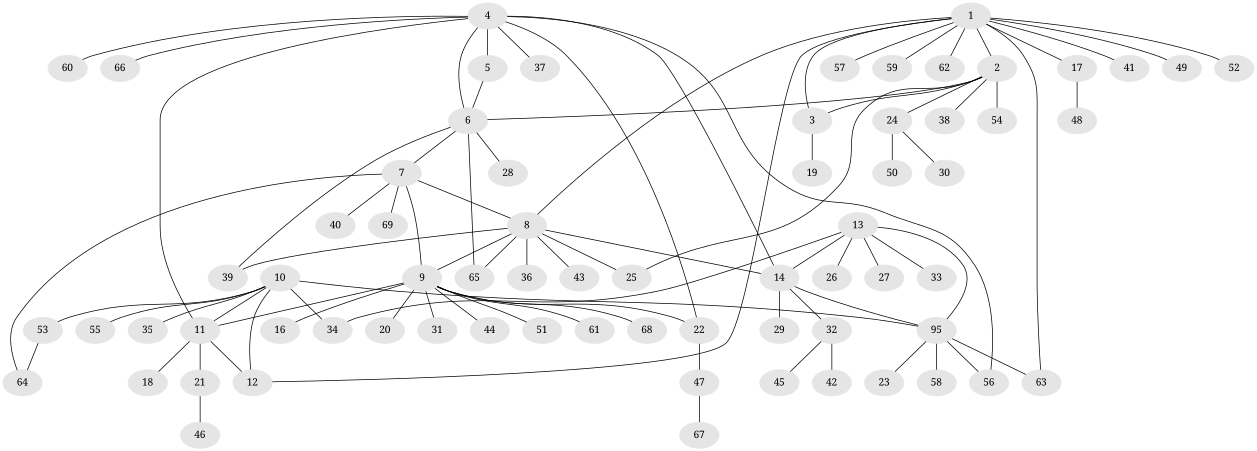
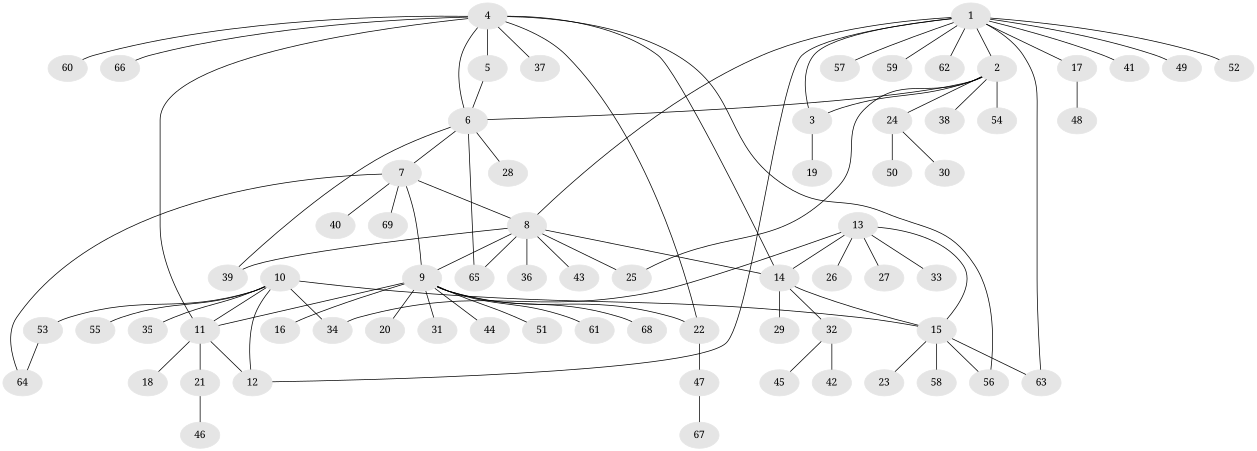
(937, 330) -> (937, 330)
